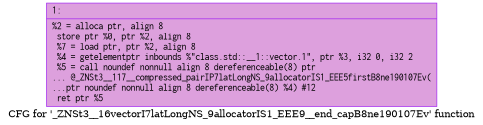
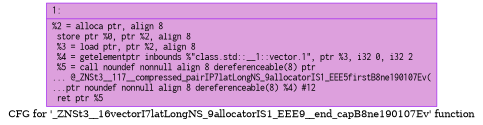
(124, 47) -> (124, 47)
